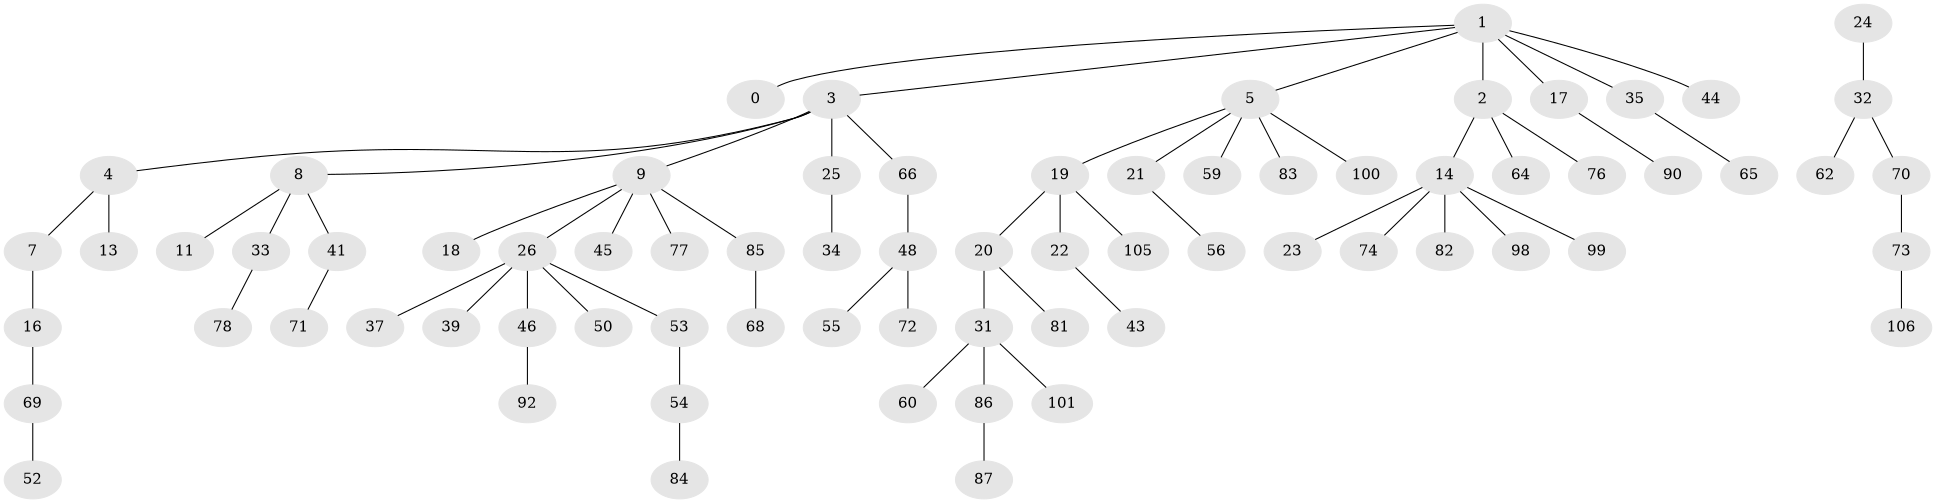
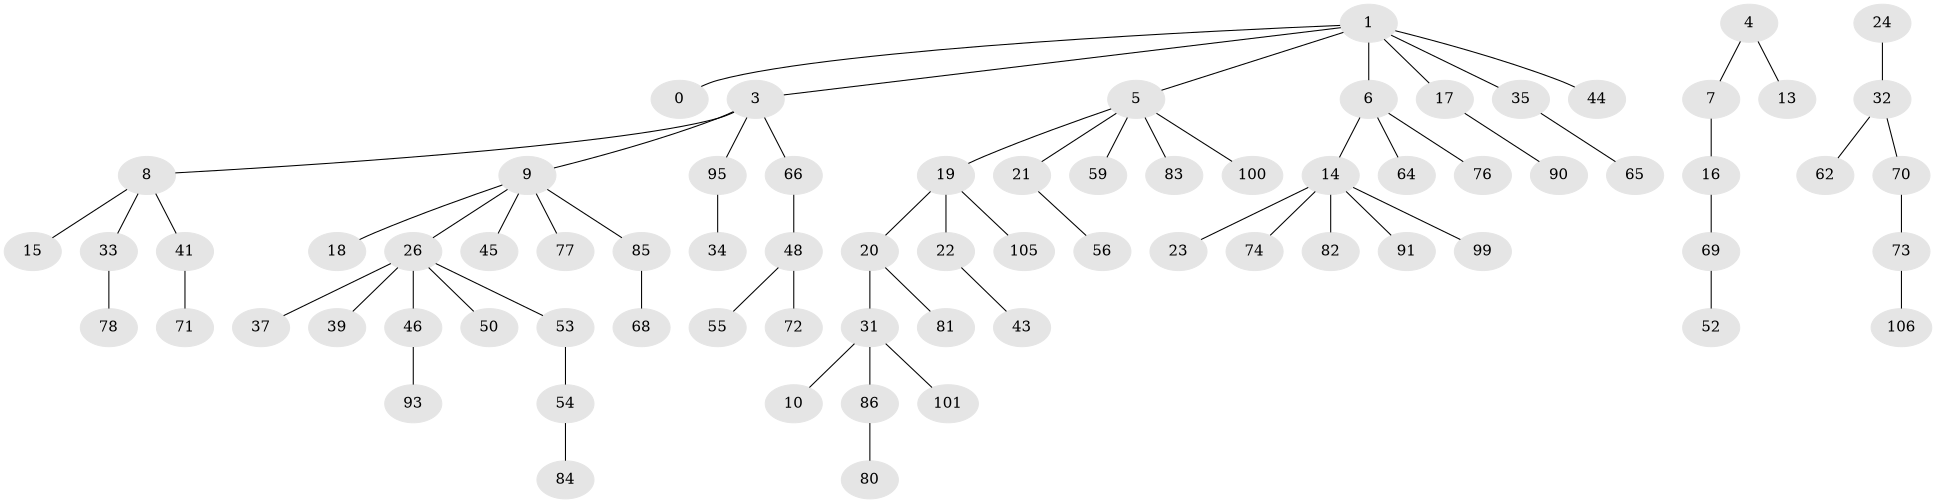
(1483, 99) -> (1369, 99)
(475, 150) -> none
(832, 175) -> (718, 175)
(185, 252) -> (33, 252)
(1521, 252) -> (1407, 252)
(527, 404) -> (413, 404)
(908, 404) -> (794, 404)
(984, 480) -> (870, 480)
